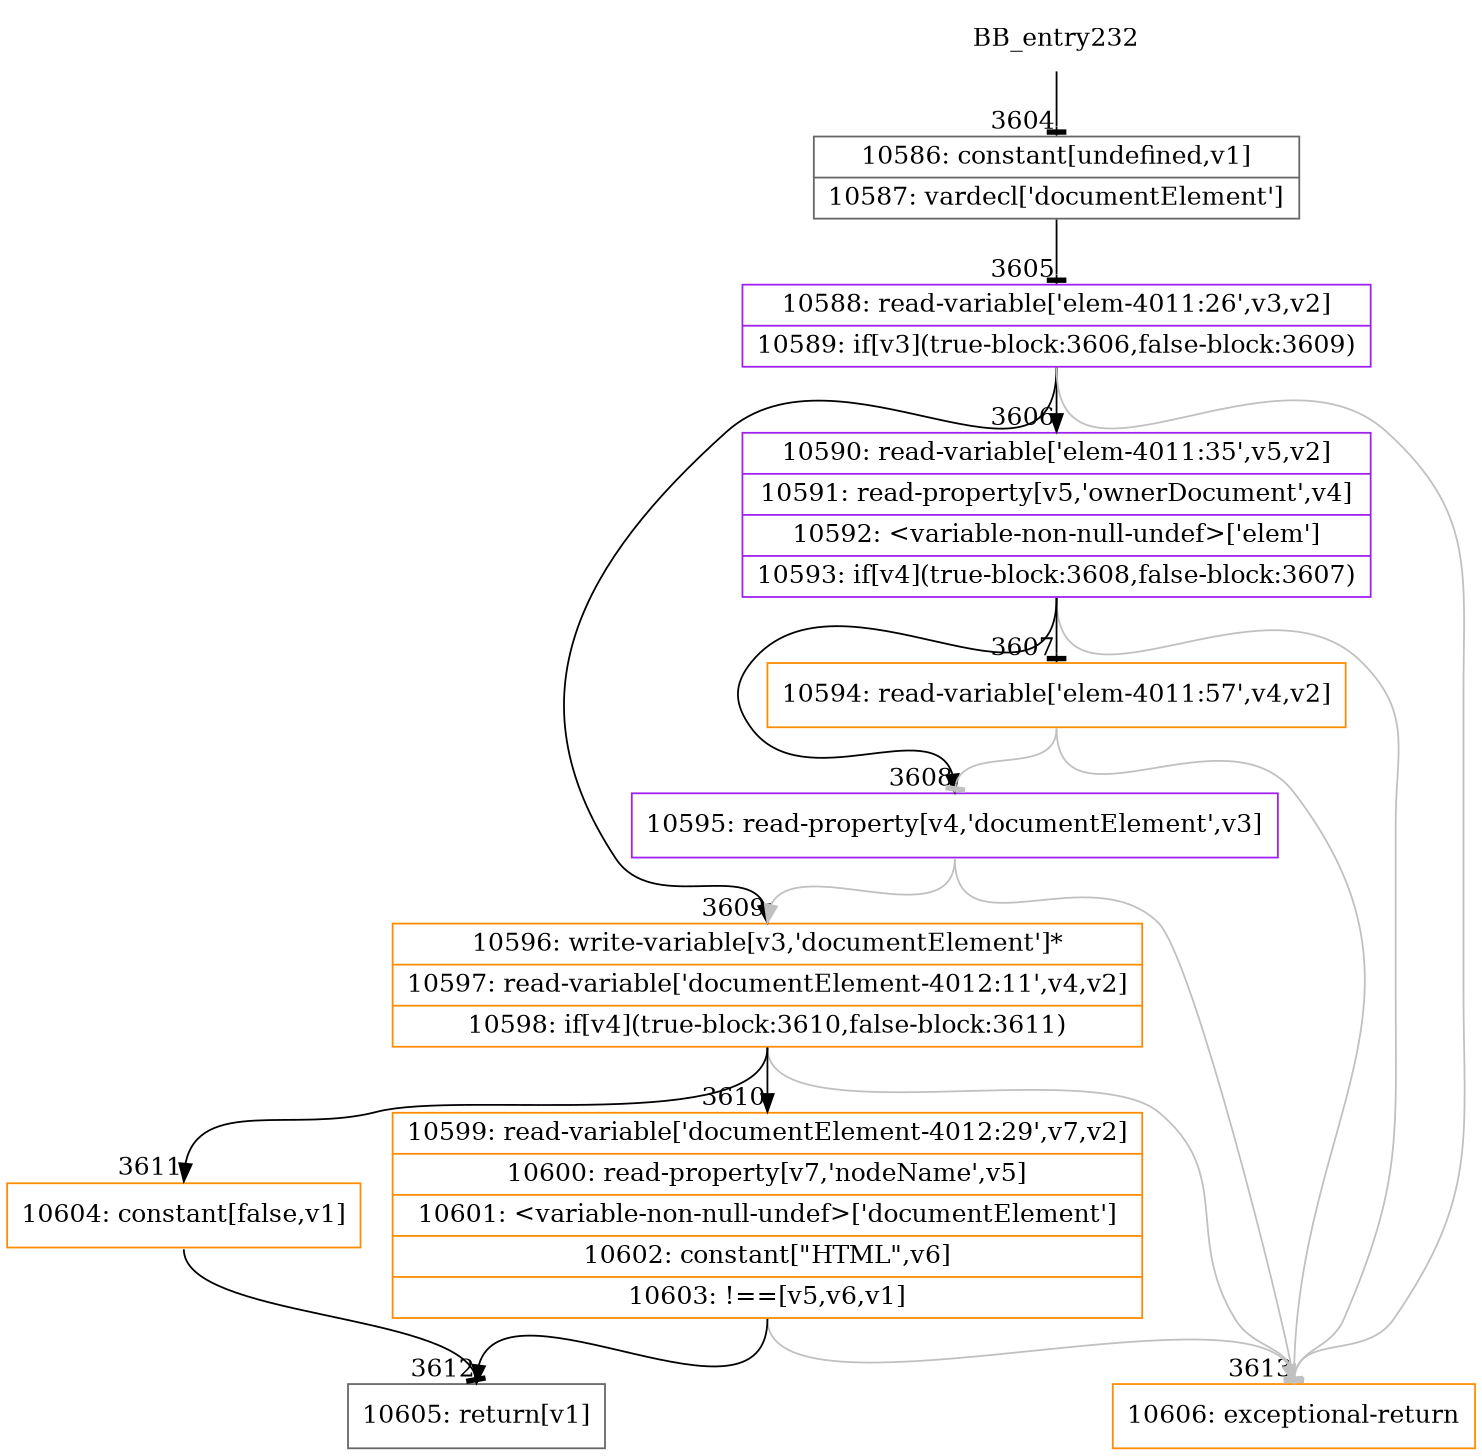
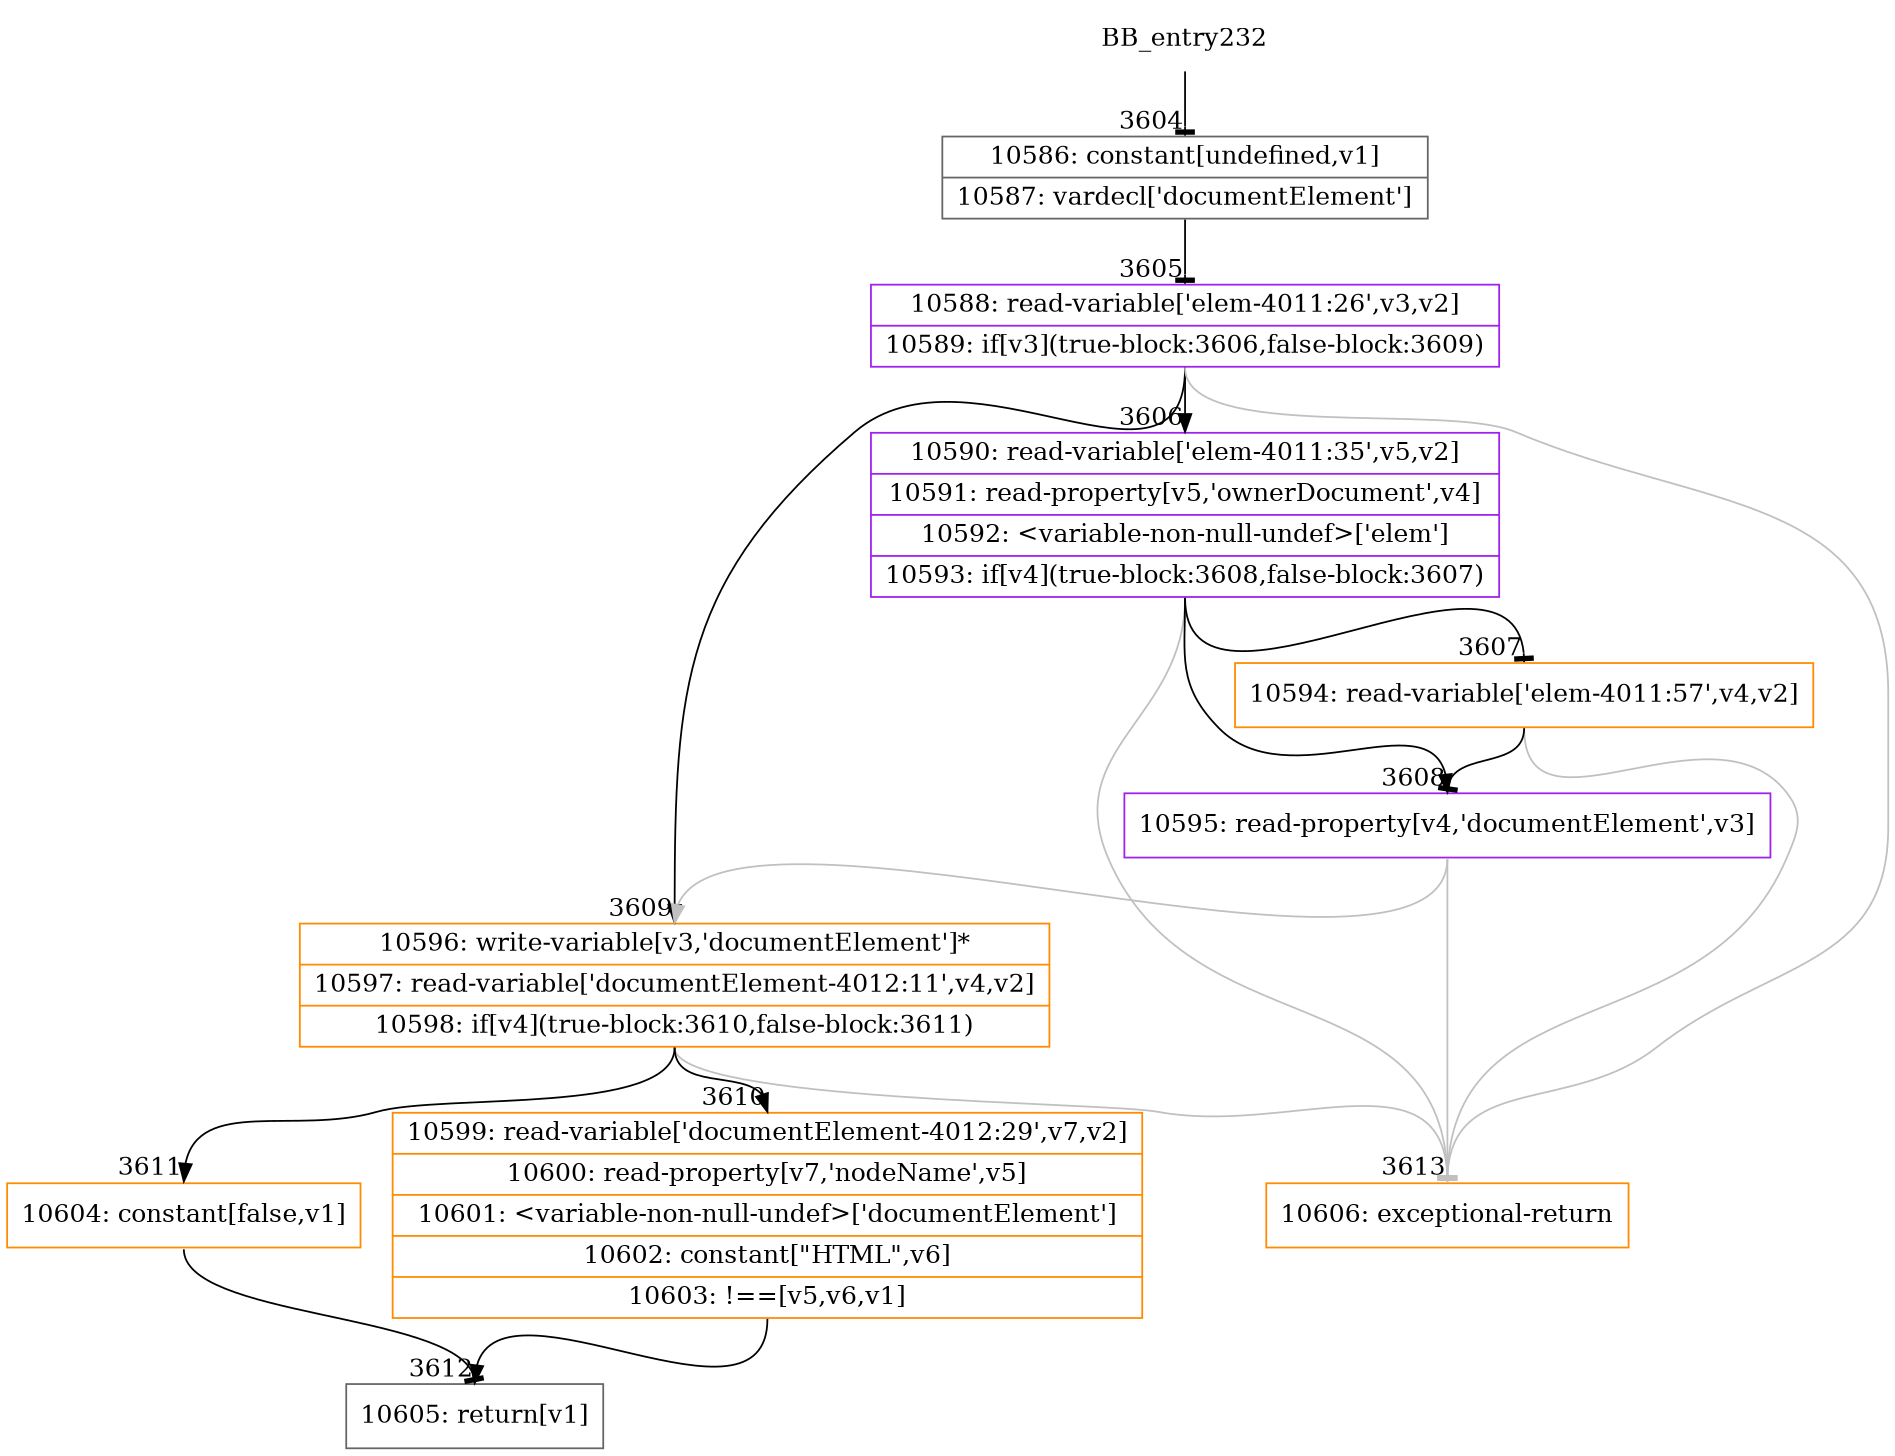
(1010, 760) -> (1490, 759)
(1022, 1352) -> none
